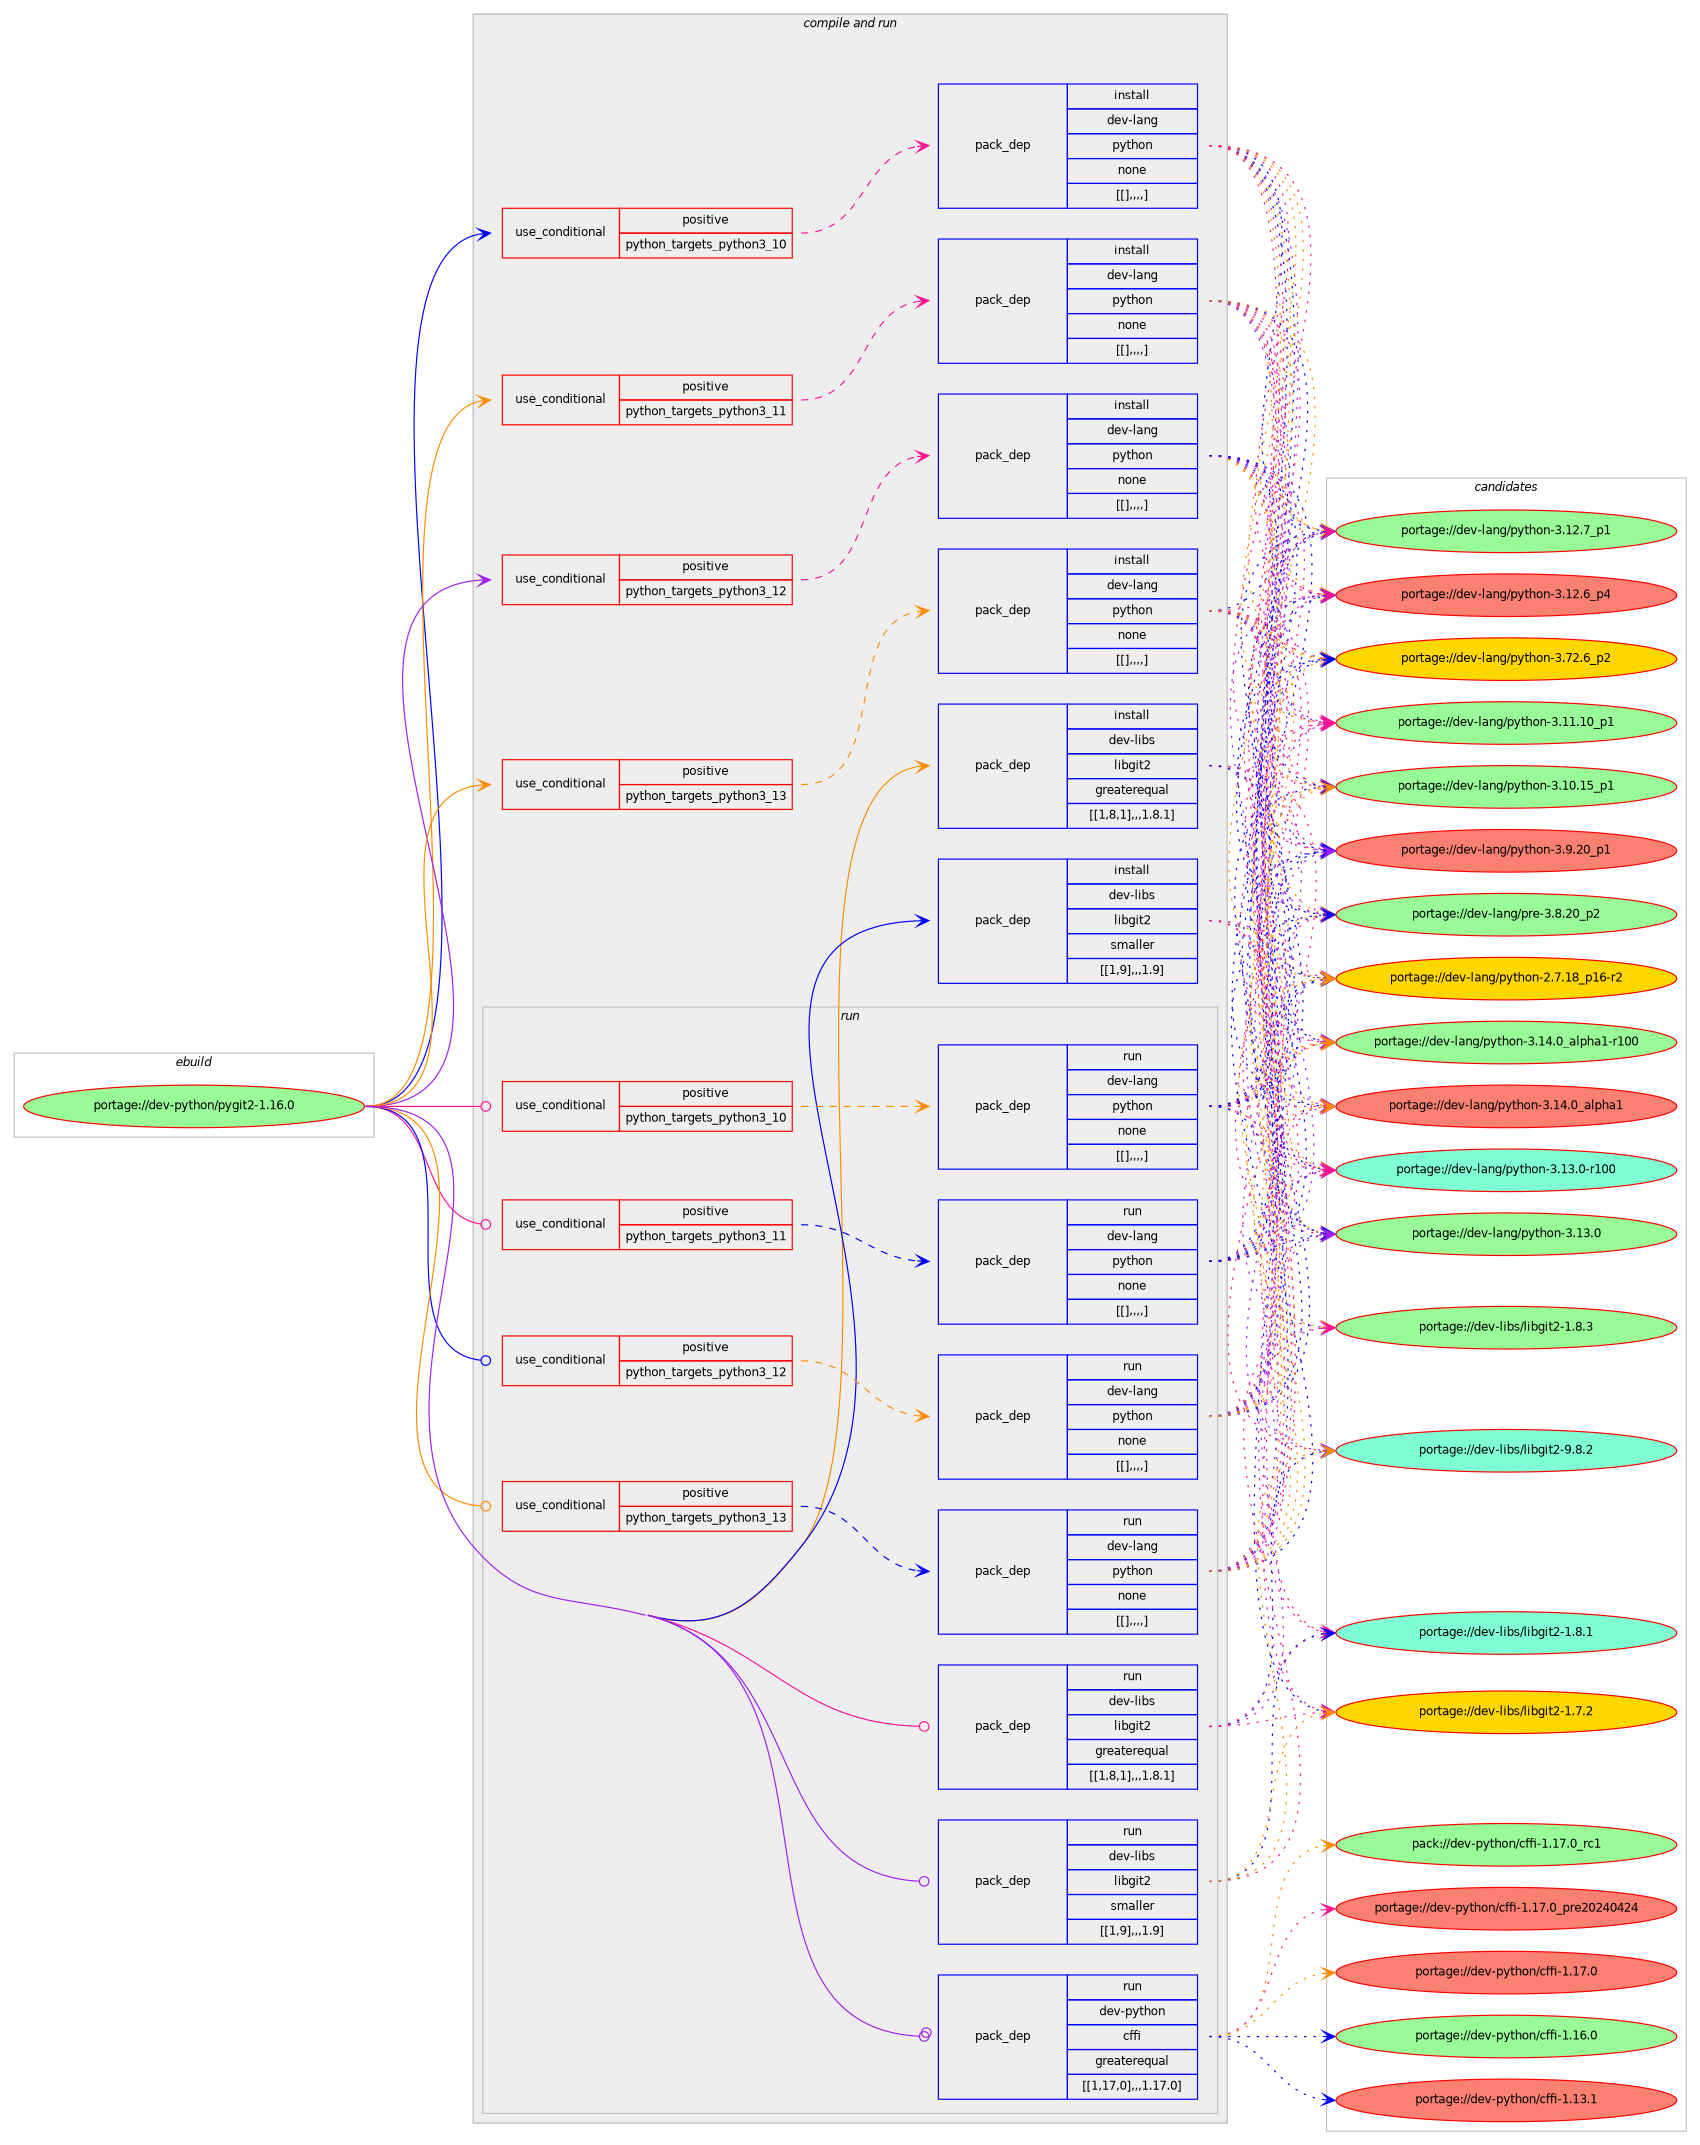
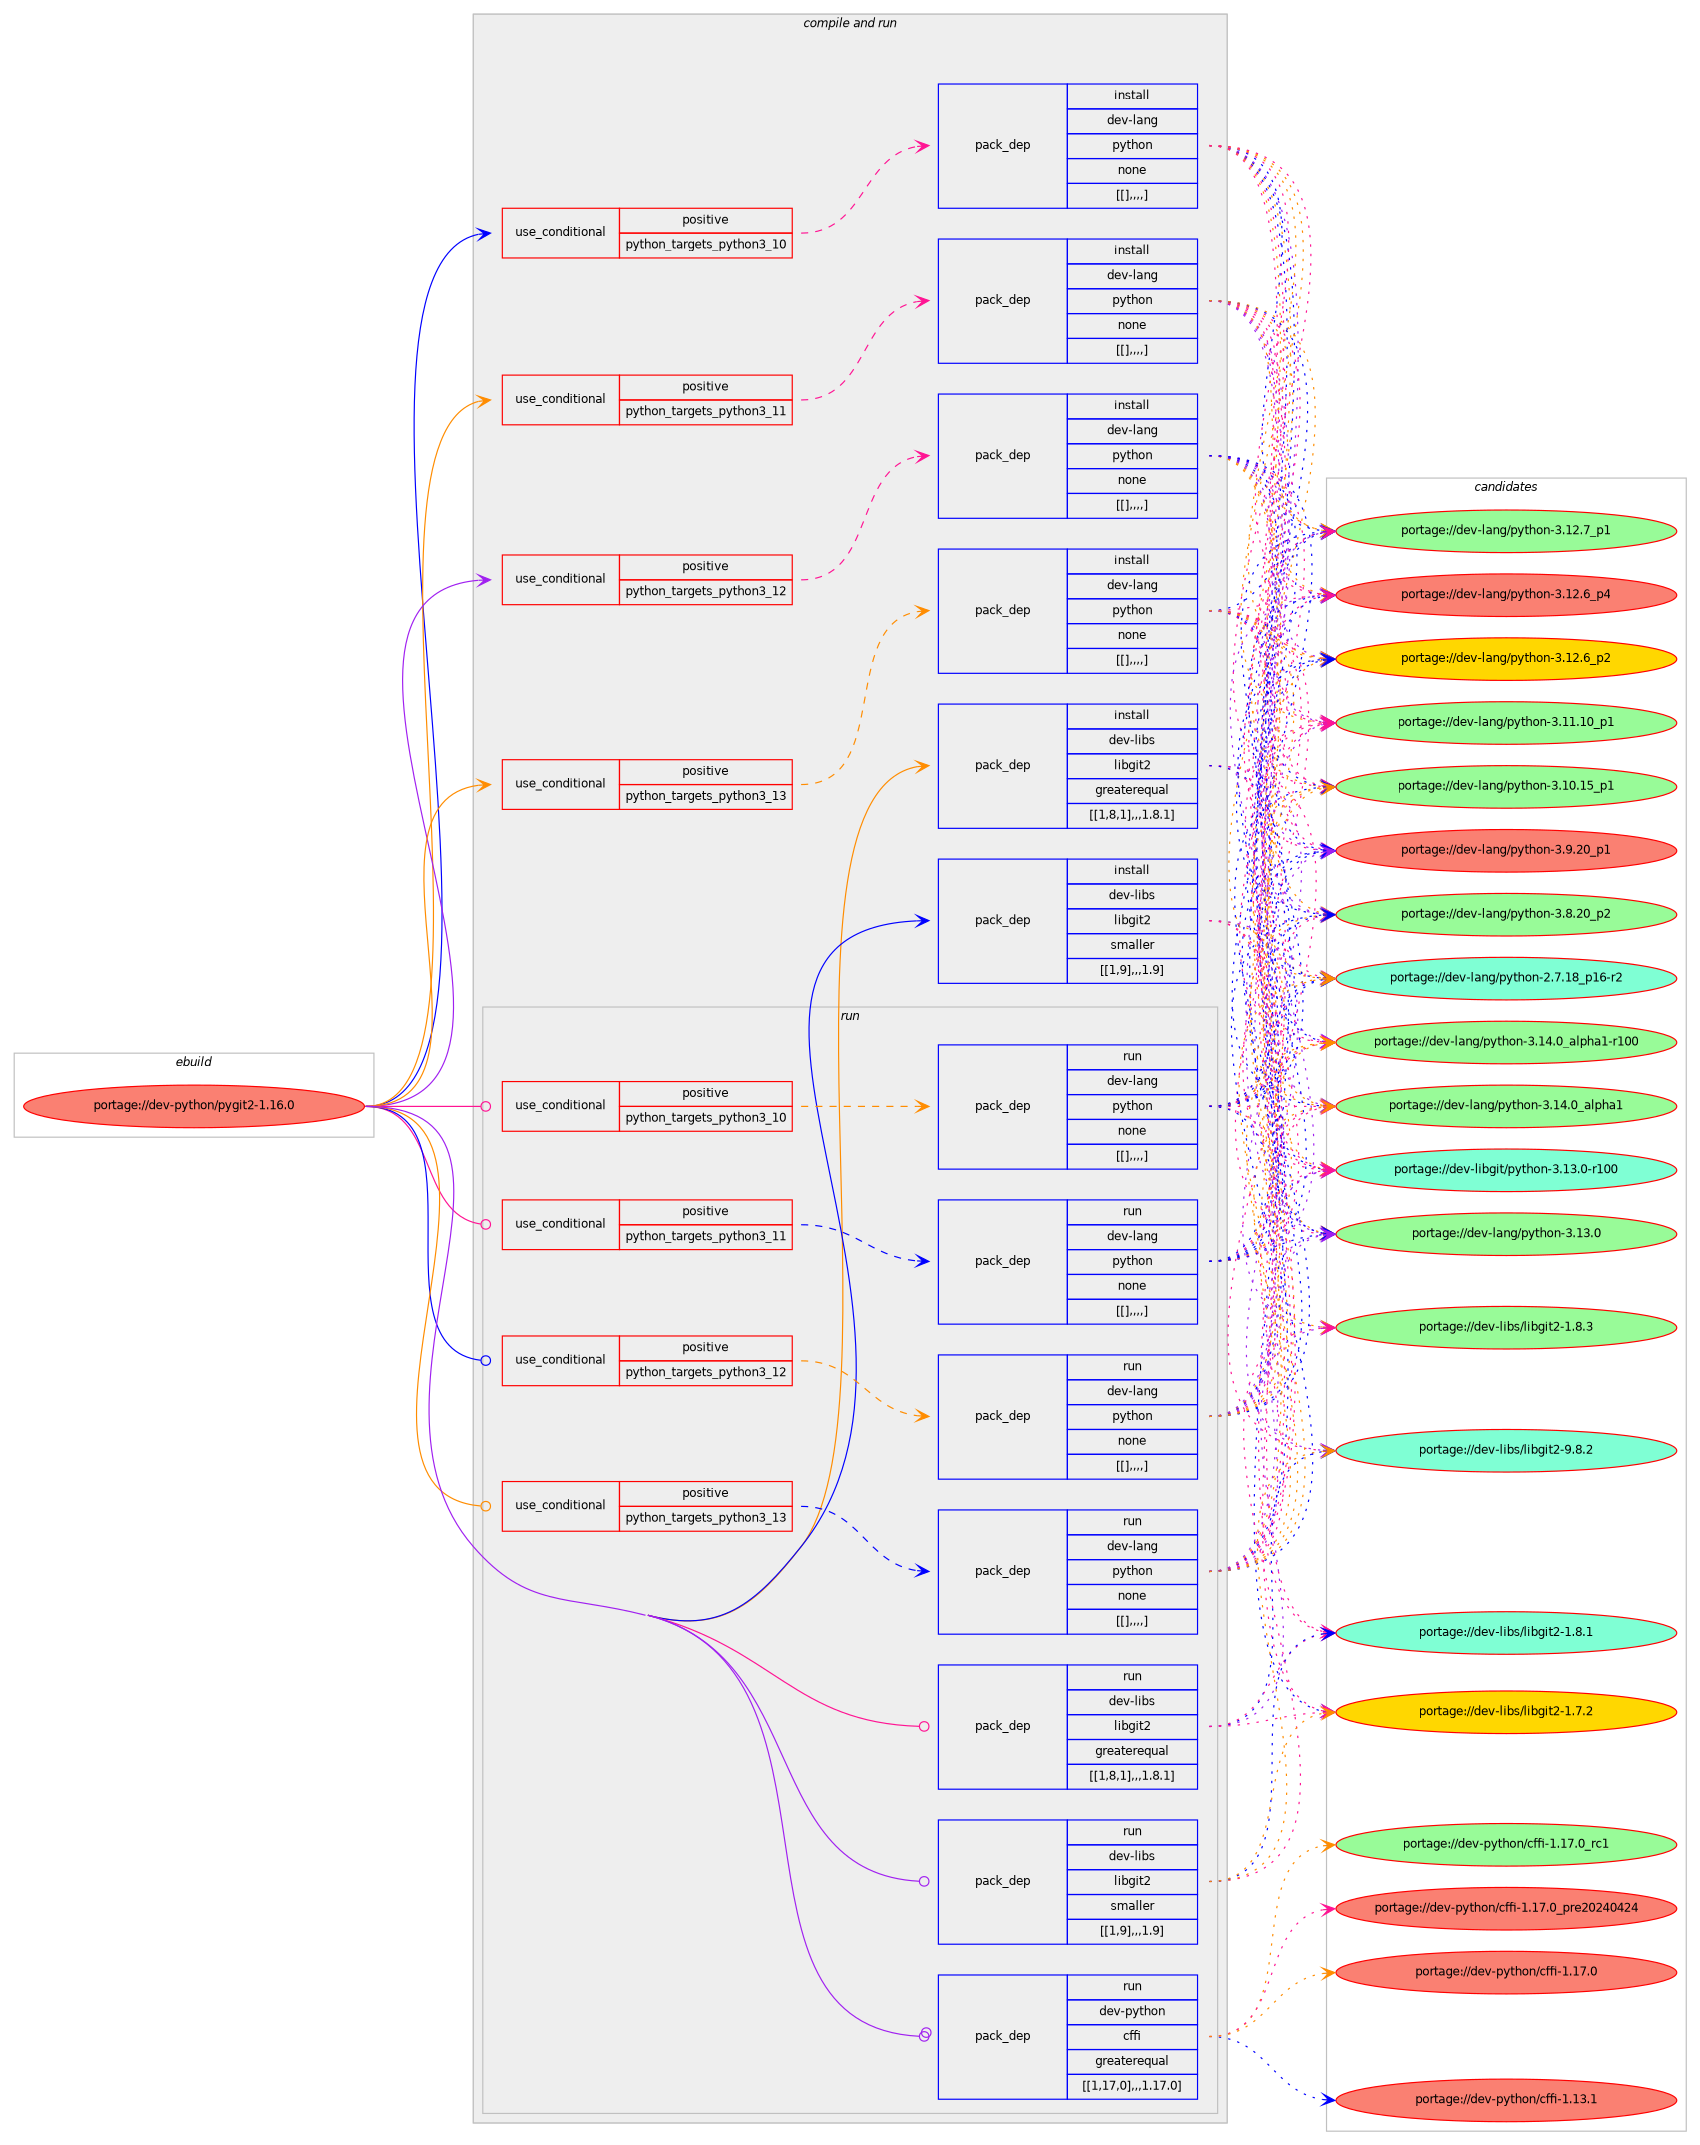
(1506, 659) -> (1506, 659)
(1506, 915) -> (1506, 915)
(1506, 979) -> (1506, 979)
(194, 1106) -> (194, 1106)
(1506, 1106) -> (1506, 1106)
(1506, 1170) -> (1506, 1170)
(1506, 1845) -> (1506, 1845)
(1506, 2037) -> none
